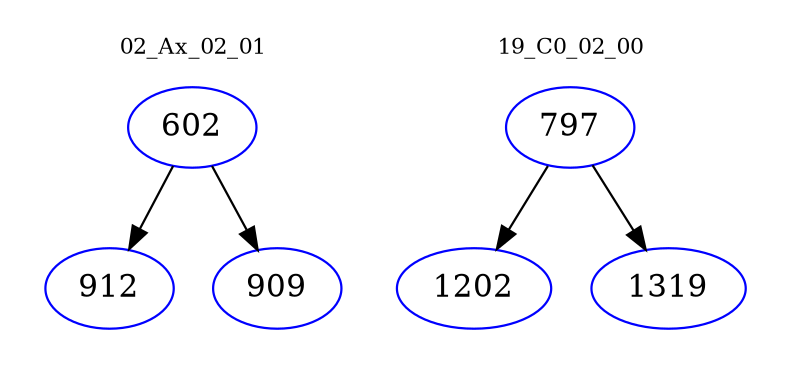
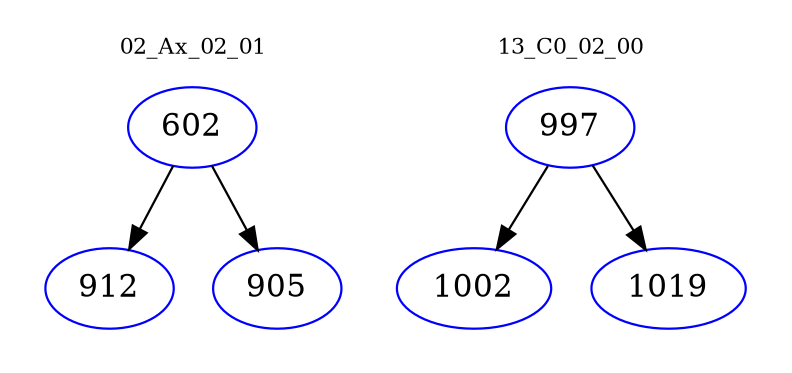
(571, 48) -> (571, 48)
(570, 127) -> (570, 127)
(277, 288) -> (277, 288)
(474, 288) -> (474, 288)
(669, 288) -> (669, 288)
